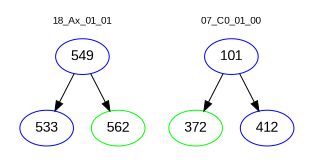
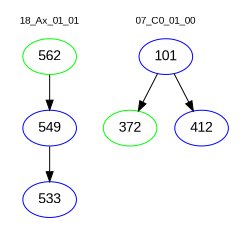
(98, 88) -> (50, 87)
